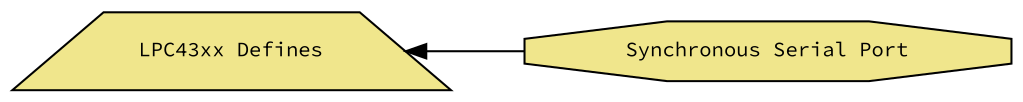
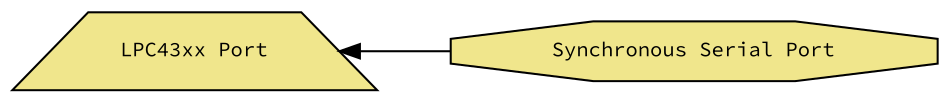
(232, 51) -> (195, 51)
